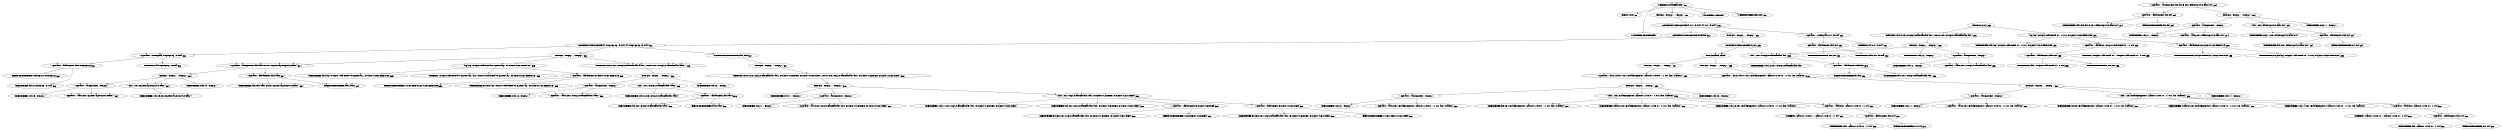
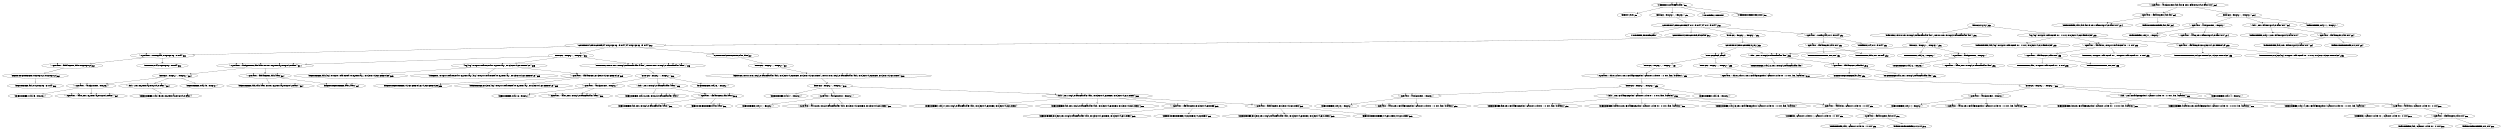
(1646, 16) -> (1667, 30)
(67, 80) -> (35, 80)
